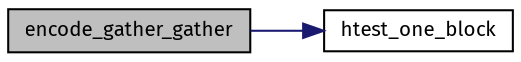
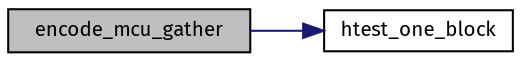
(129, 31) -> (129, 31)
